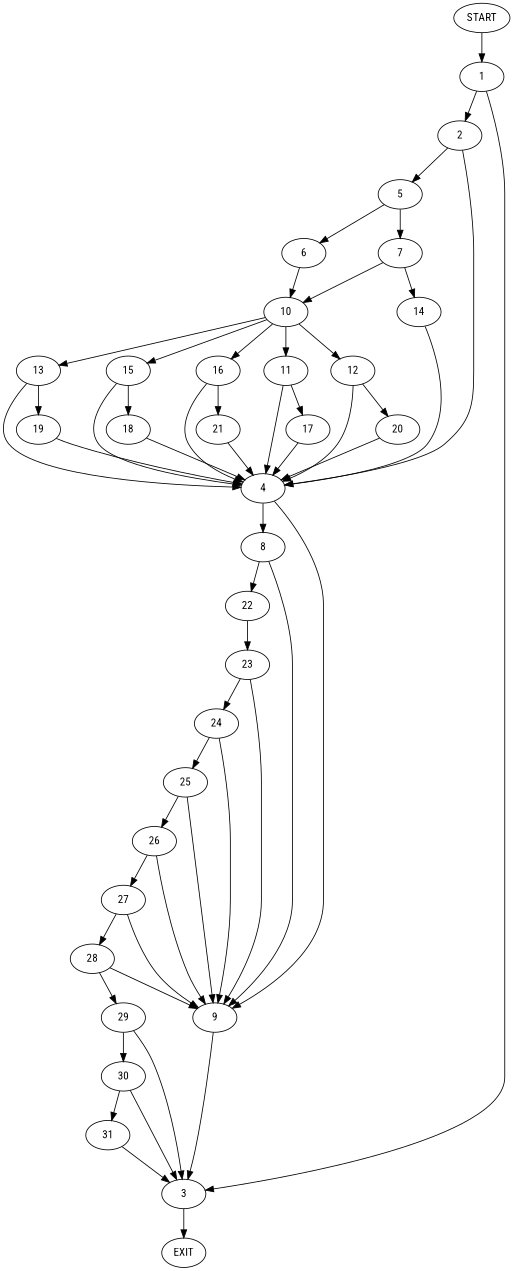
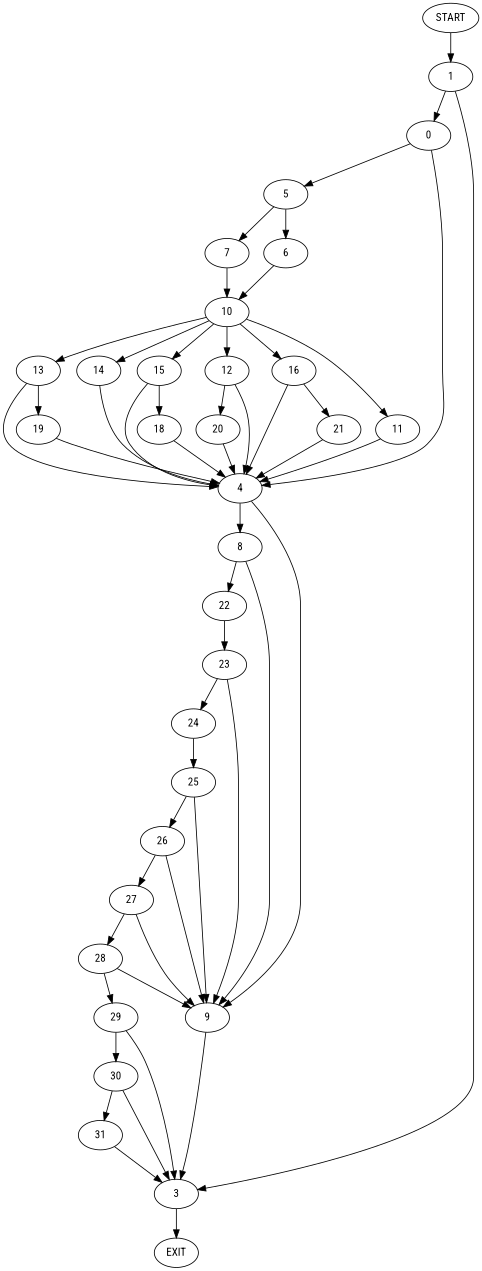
(460, 136) -> (429, 136)
(408, 279) -> (167, 340)
(308, 430) -> none
(230, 867) -> none
